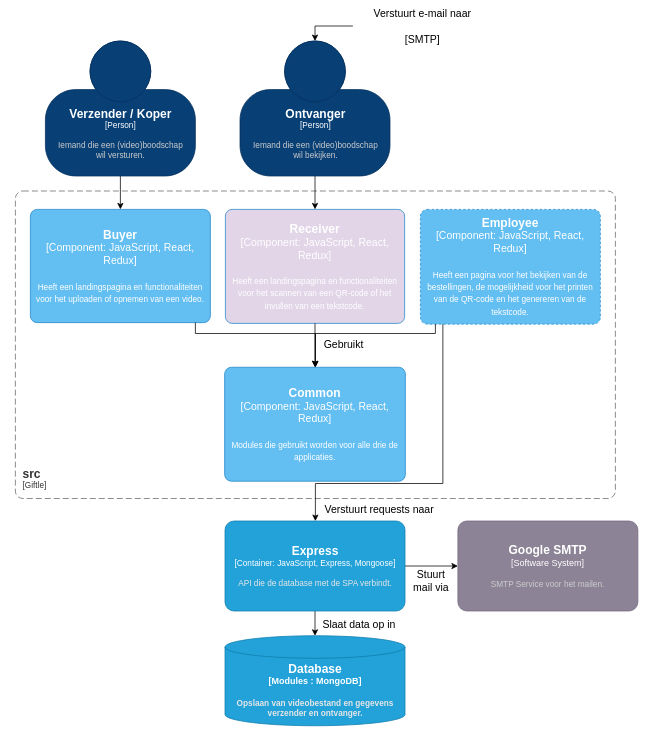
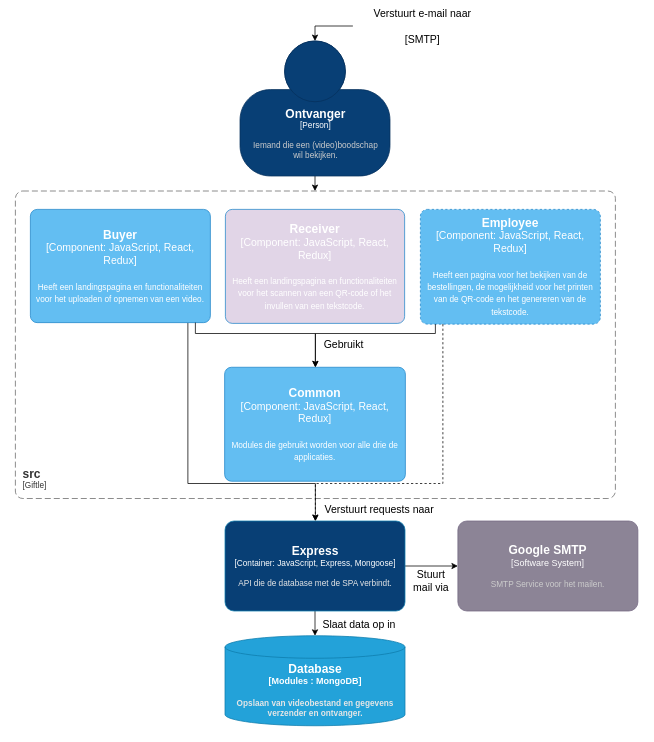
(120, 108) -> none
(315, 186) -> (315, 184)
(120, 190) -> none
(315, 327) -> none
none -> (188, 465)
(443, 466) -> (443, 466)
(315, 566) -> (315, 566)
